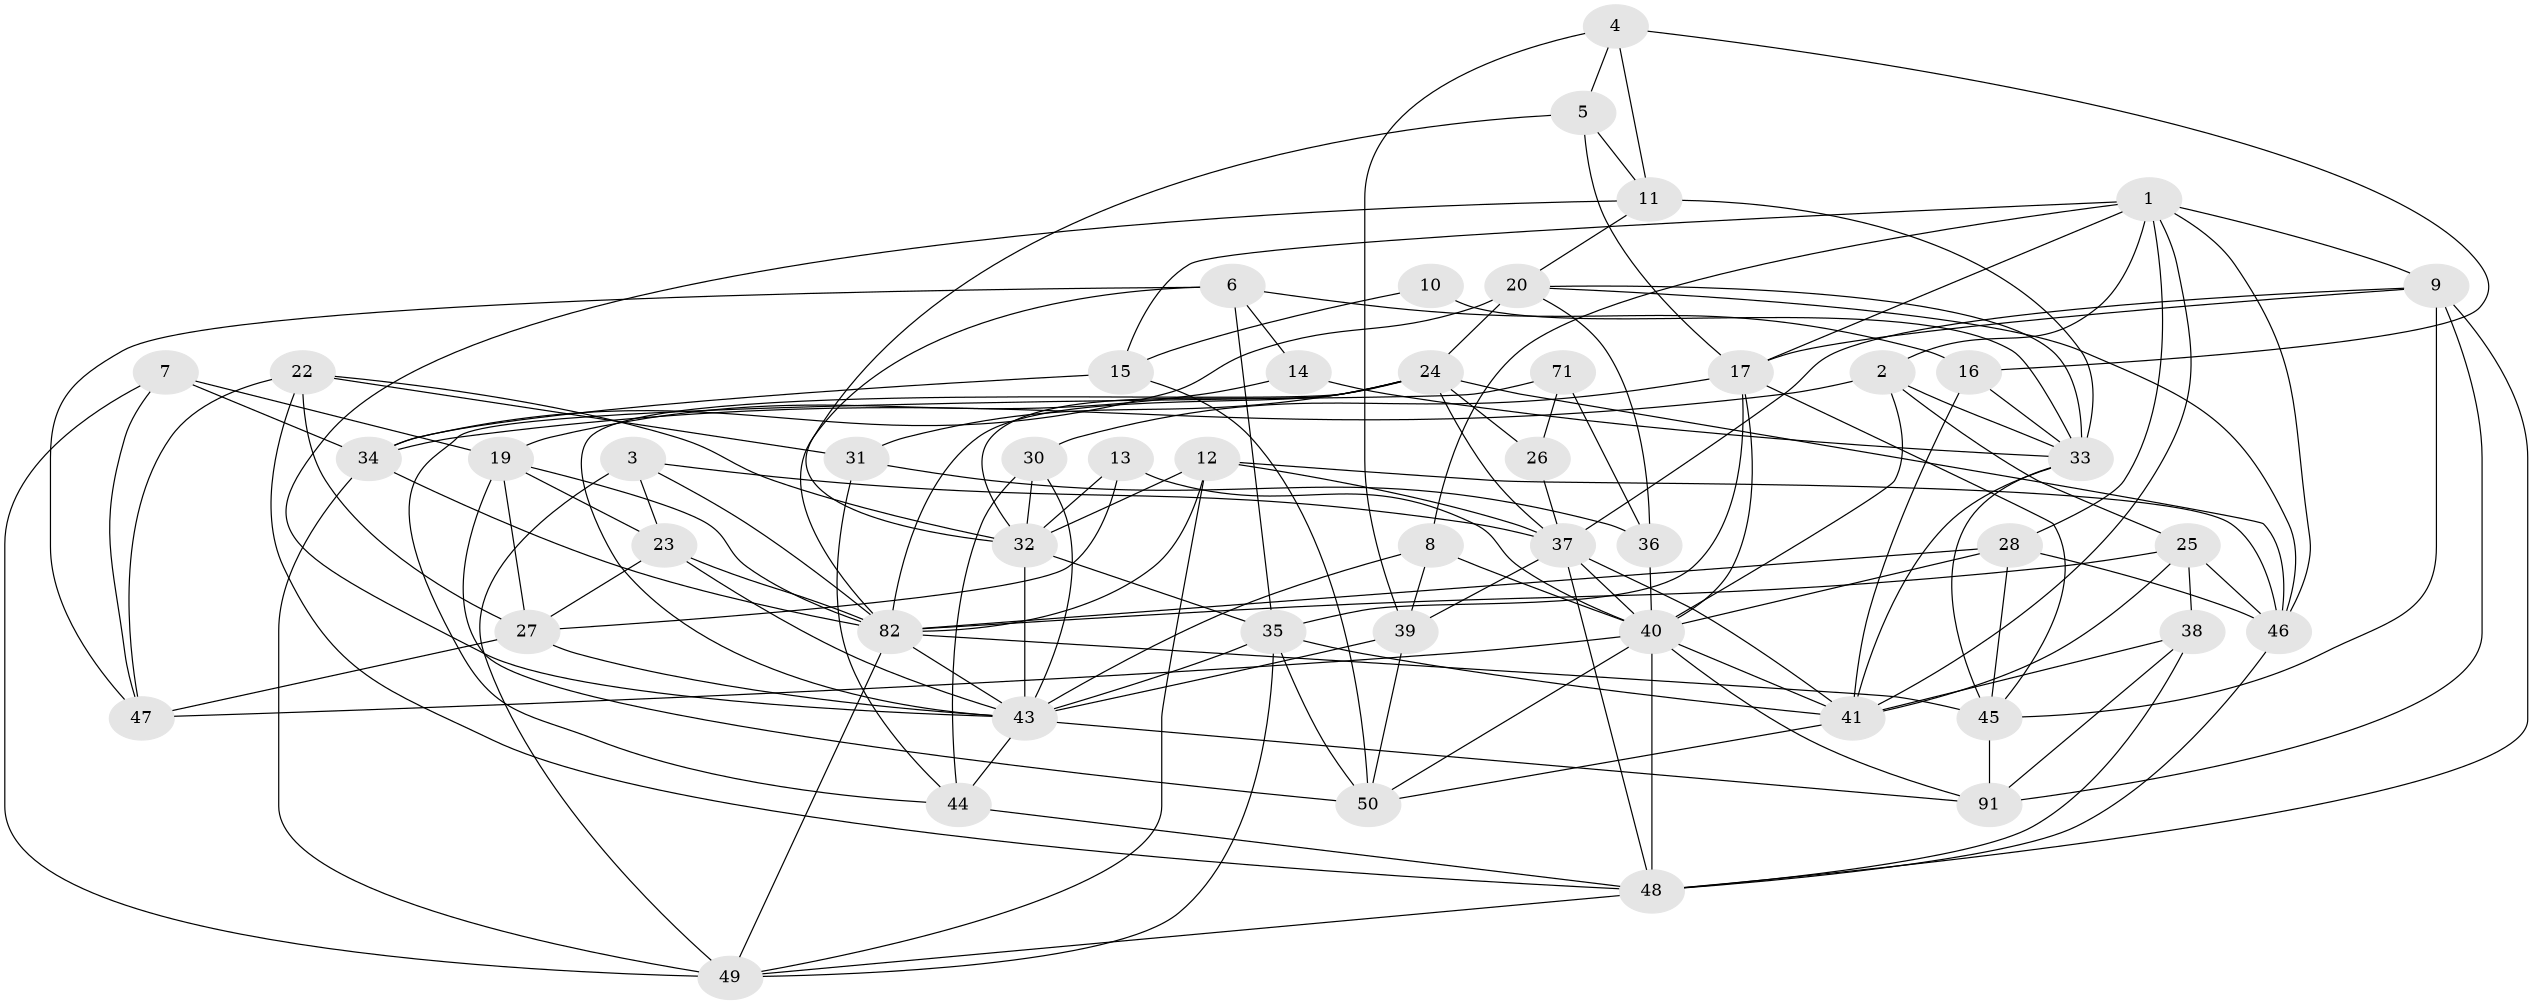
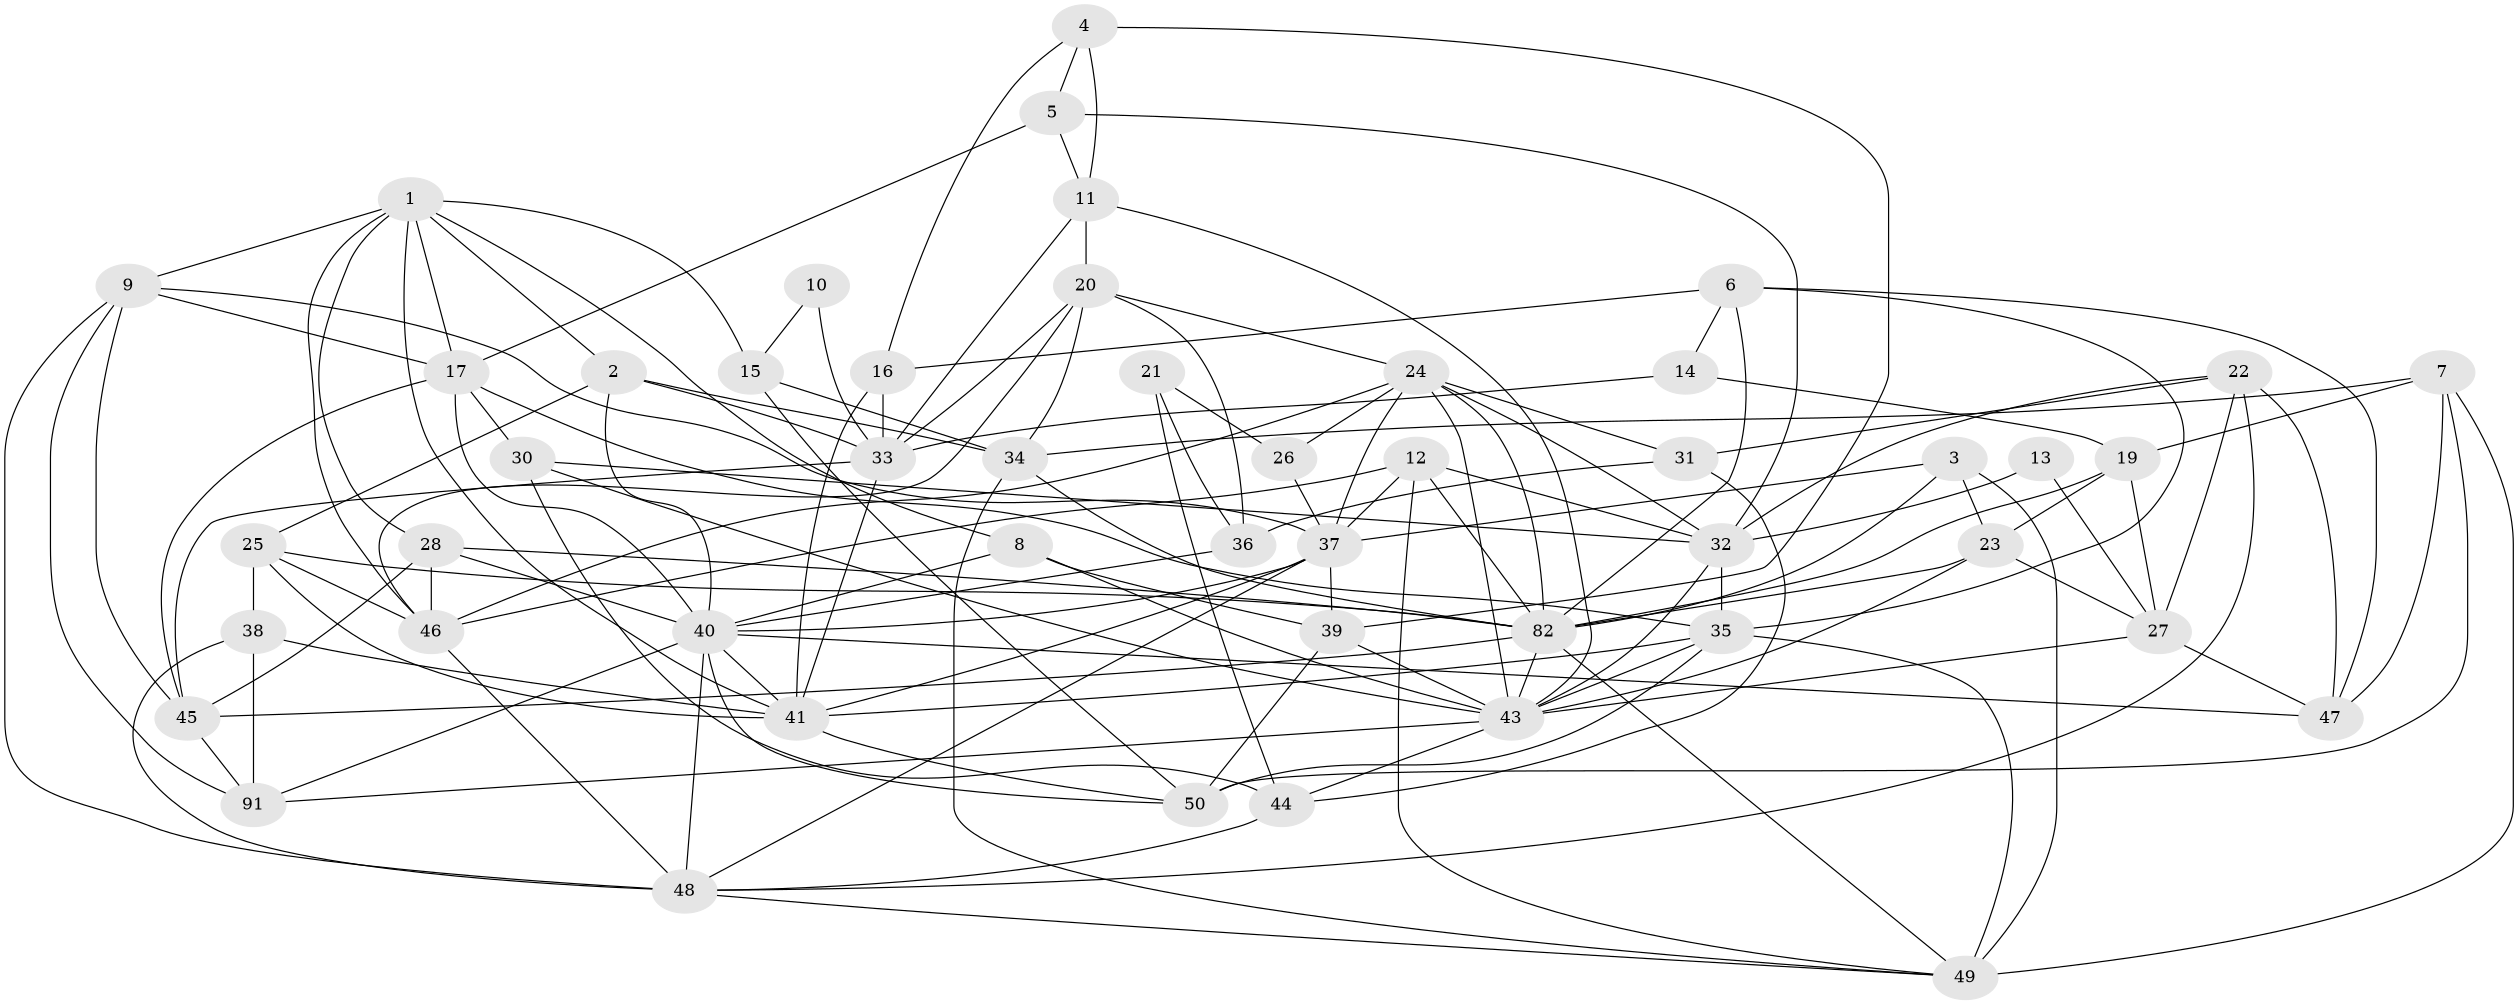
(1563, 372) -> (1152, 372)
(1311, 495) -> none
(815, 738) -> (1994, 770)
